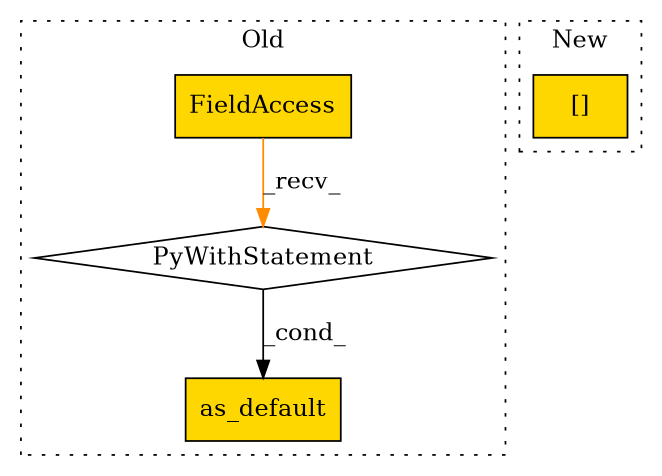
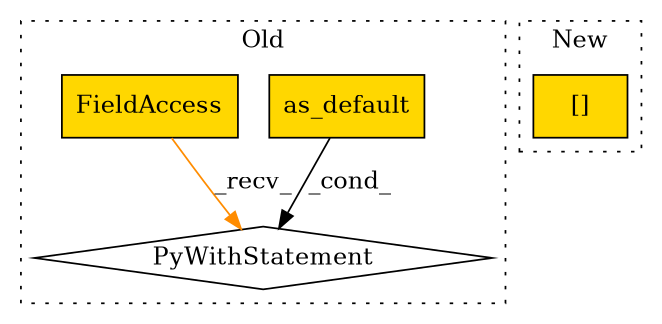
(263, 325) -> (309, 175)
